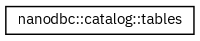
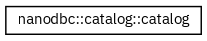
(100, 20) -> (104, 20)
